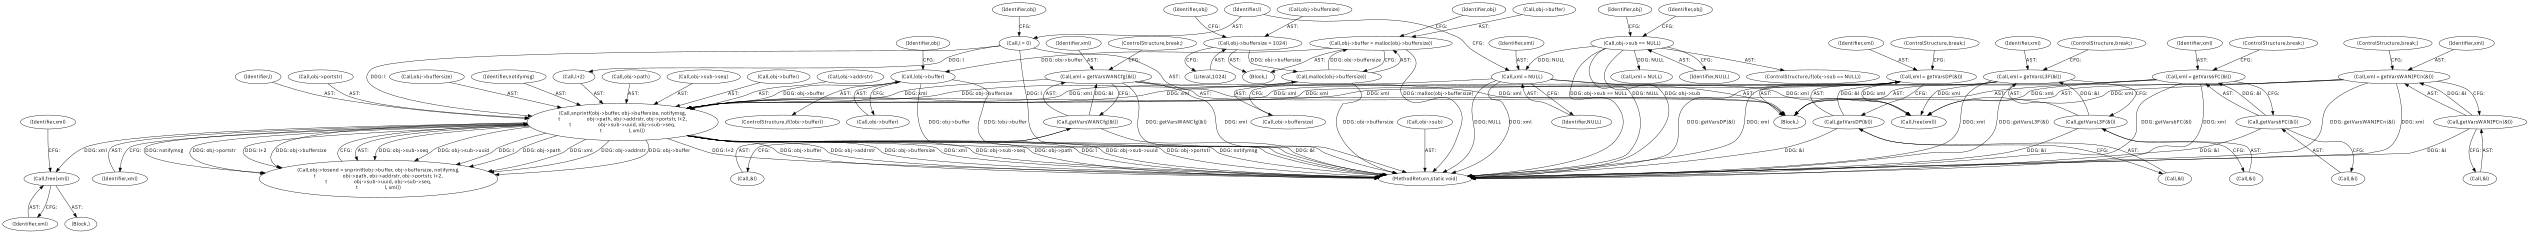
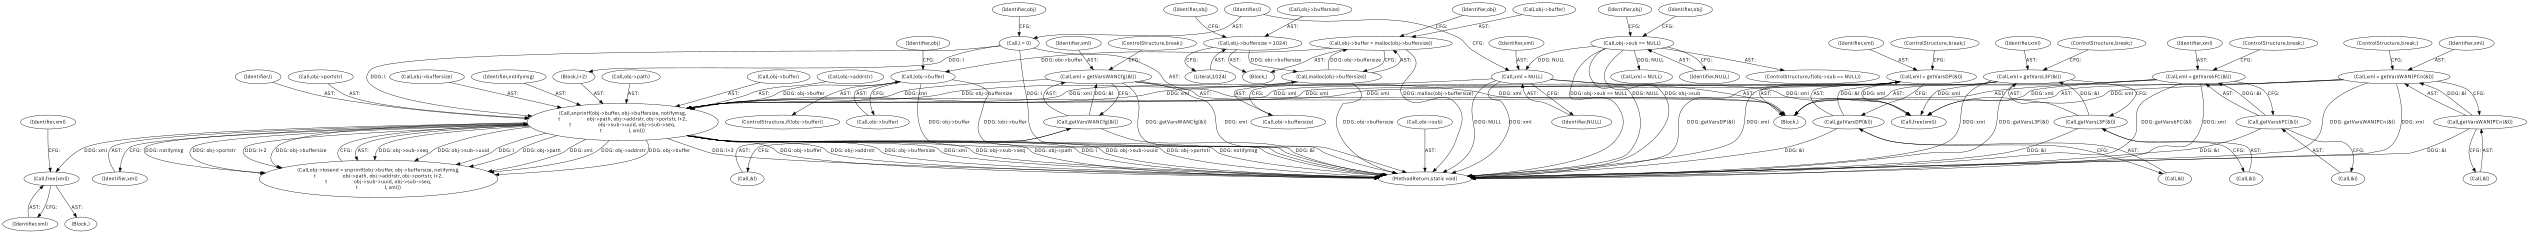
(574, 77) -> (574, 77)
(704, 77) -> none
